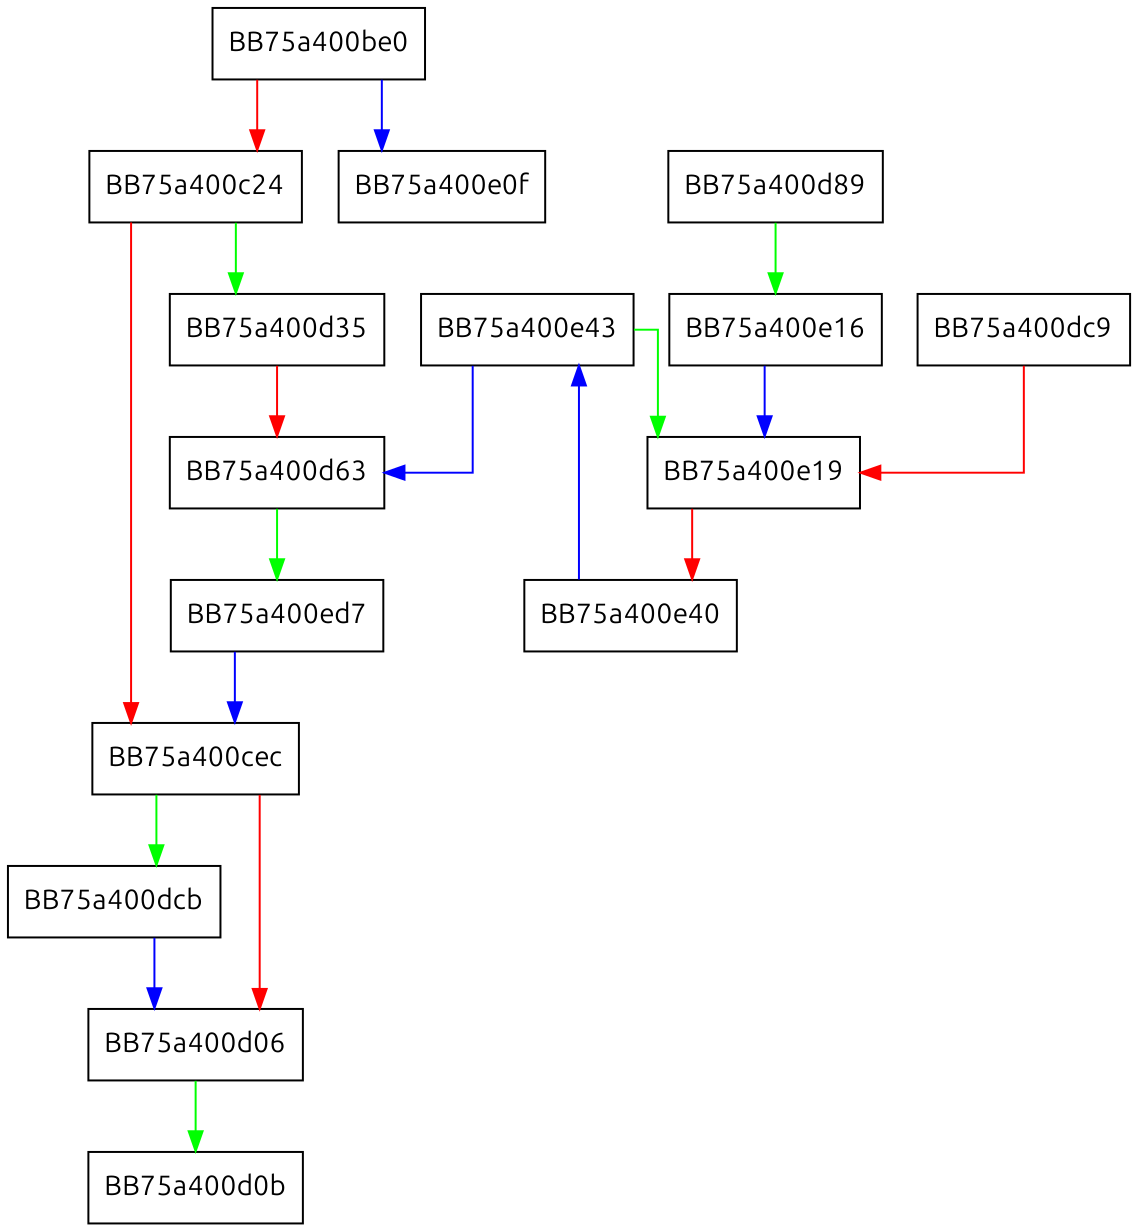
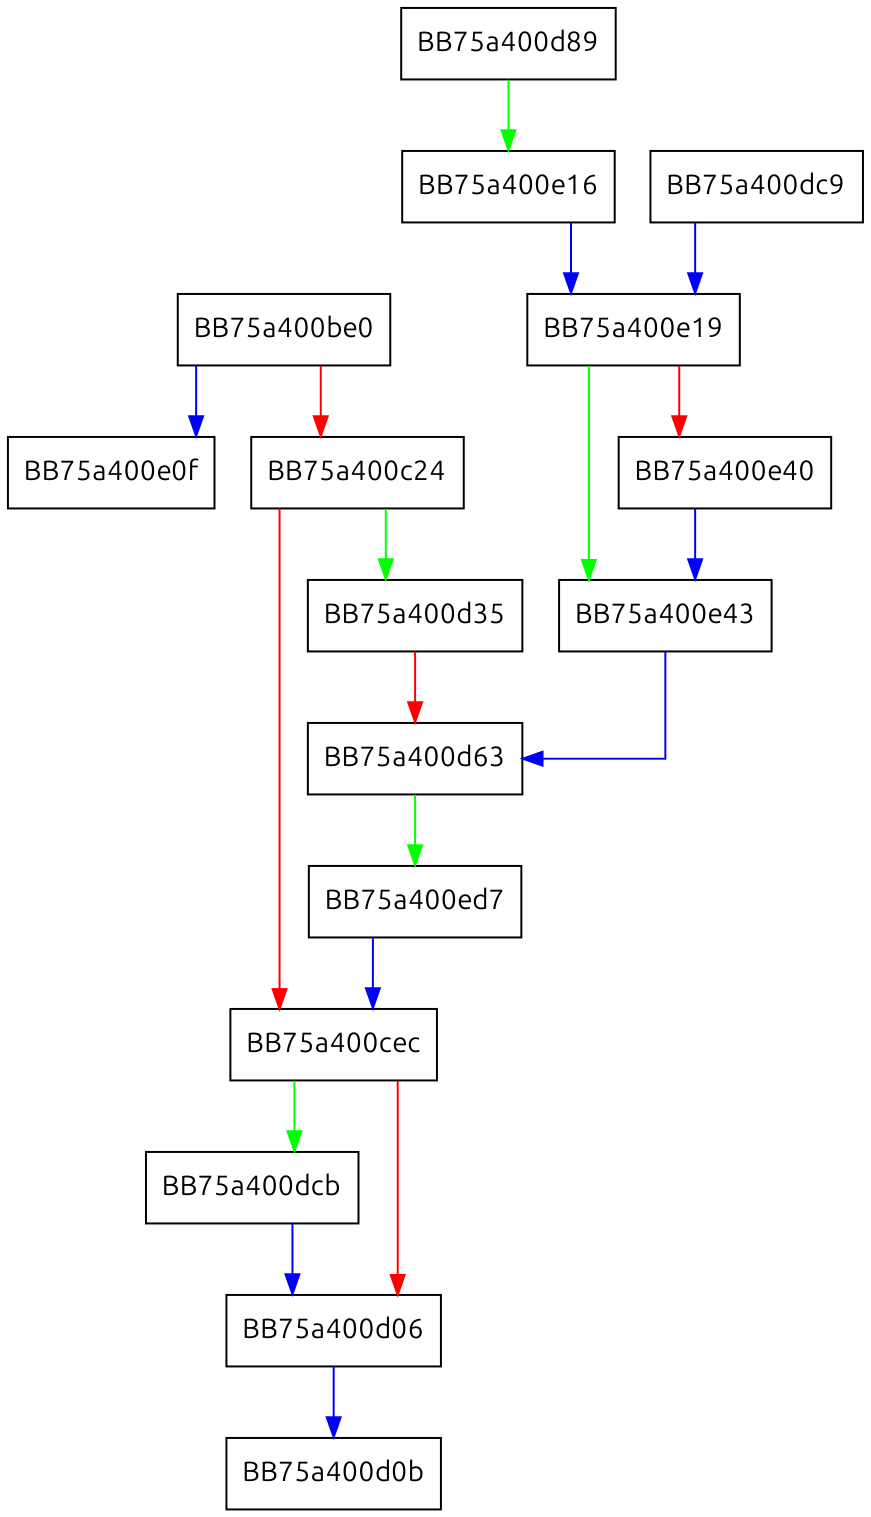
(658, 361) -> (589, 463)
(1006, 473) -> (695, 248)
(196, 1106) -> (334, 1392)
